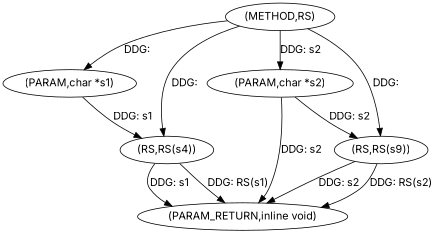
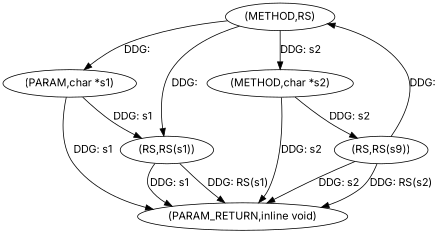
(359, 68) -> (401, 65)
(280, 83) -> (280, 83)
(167, 150) -> (167, 150)
none -> (79, 170)
